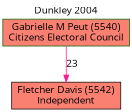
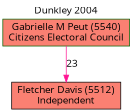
(66, 96) -> (66, 96)
